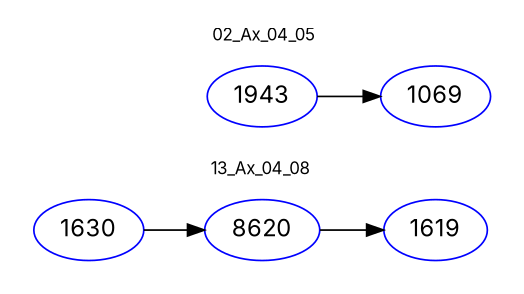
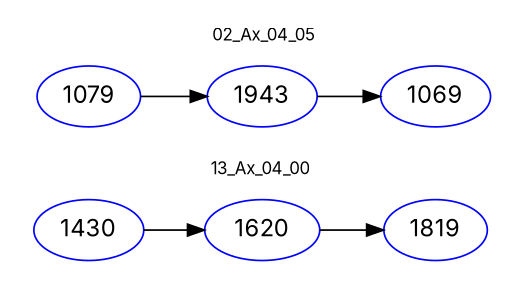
none -> (89, 96)
(261, 170) -> (261, 170)
(89, 230) -> (89, 230)
(262, 230) -> (262, 230)
(436, 230) -> (436, 230)
